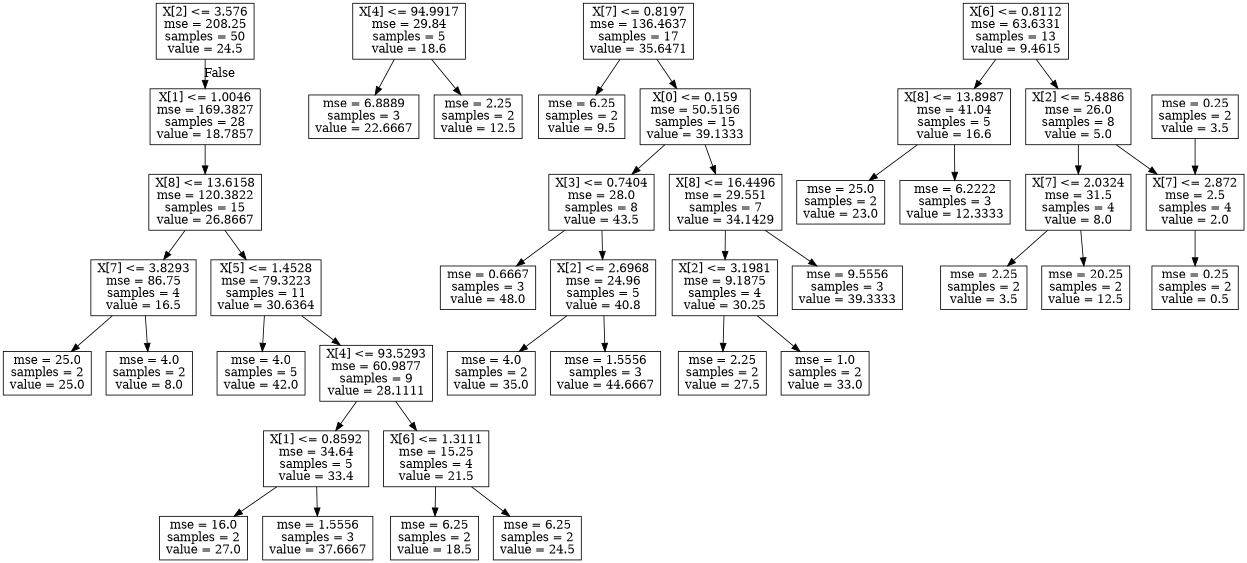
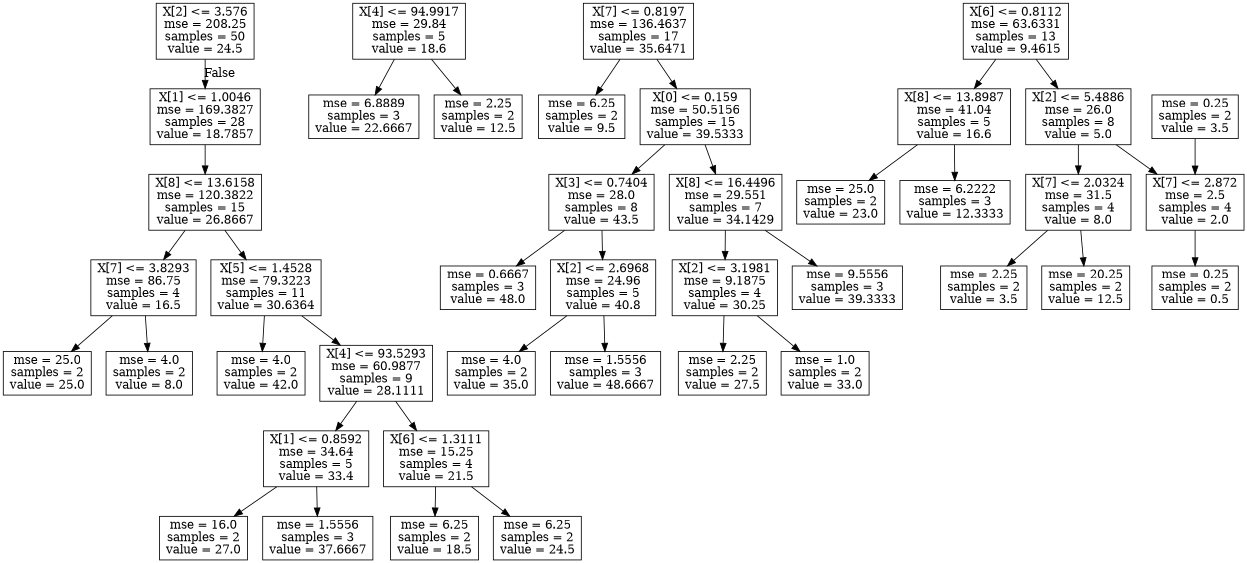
(695, 117) -> (695, 117)
(261, 373) -> (261, 373)
(606, 373) -> (606, 373)
